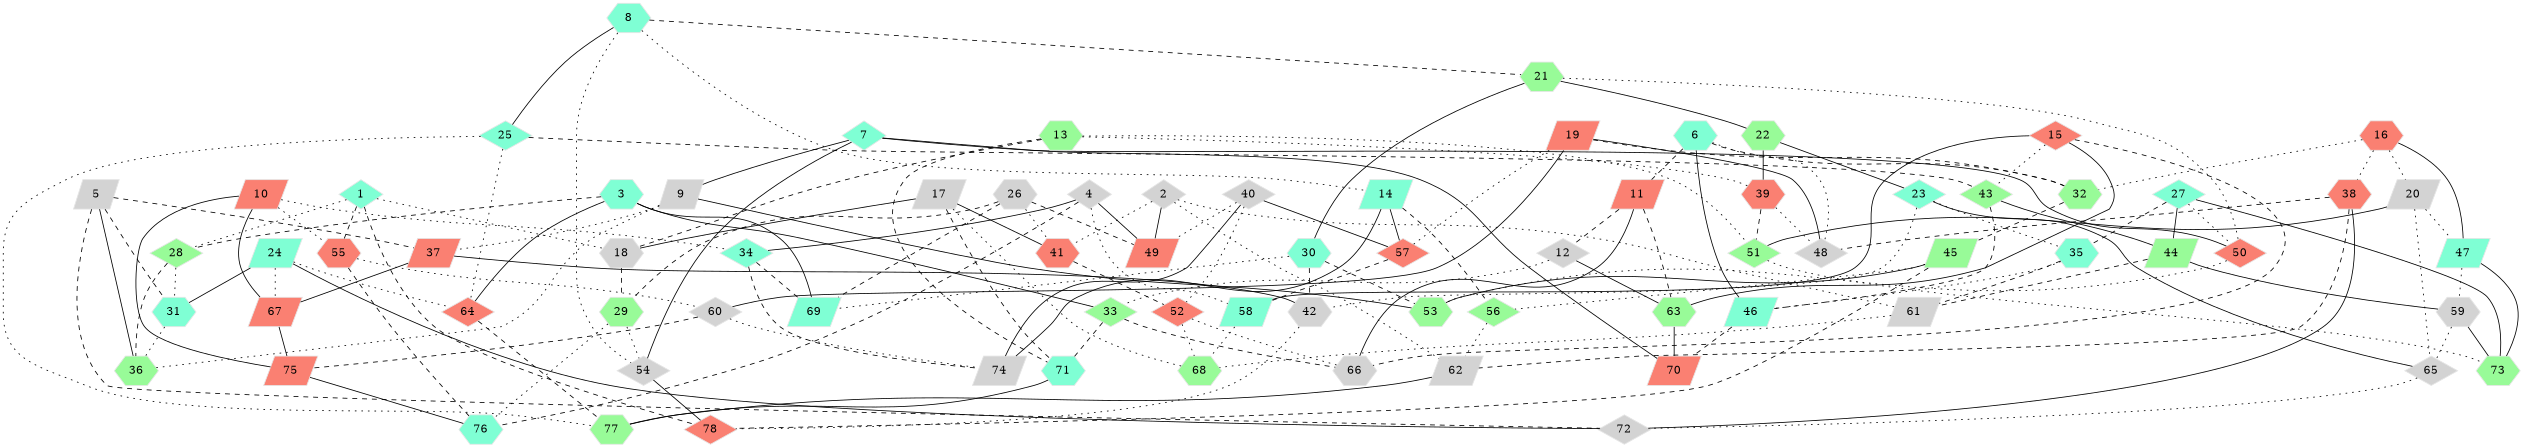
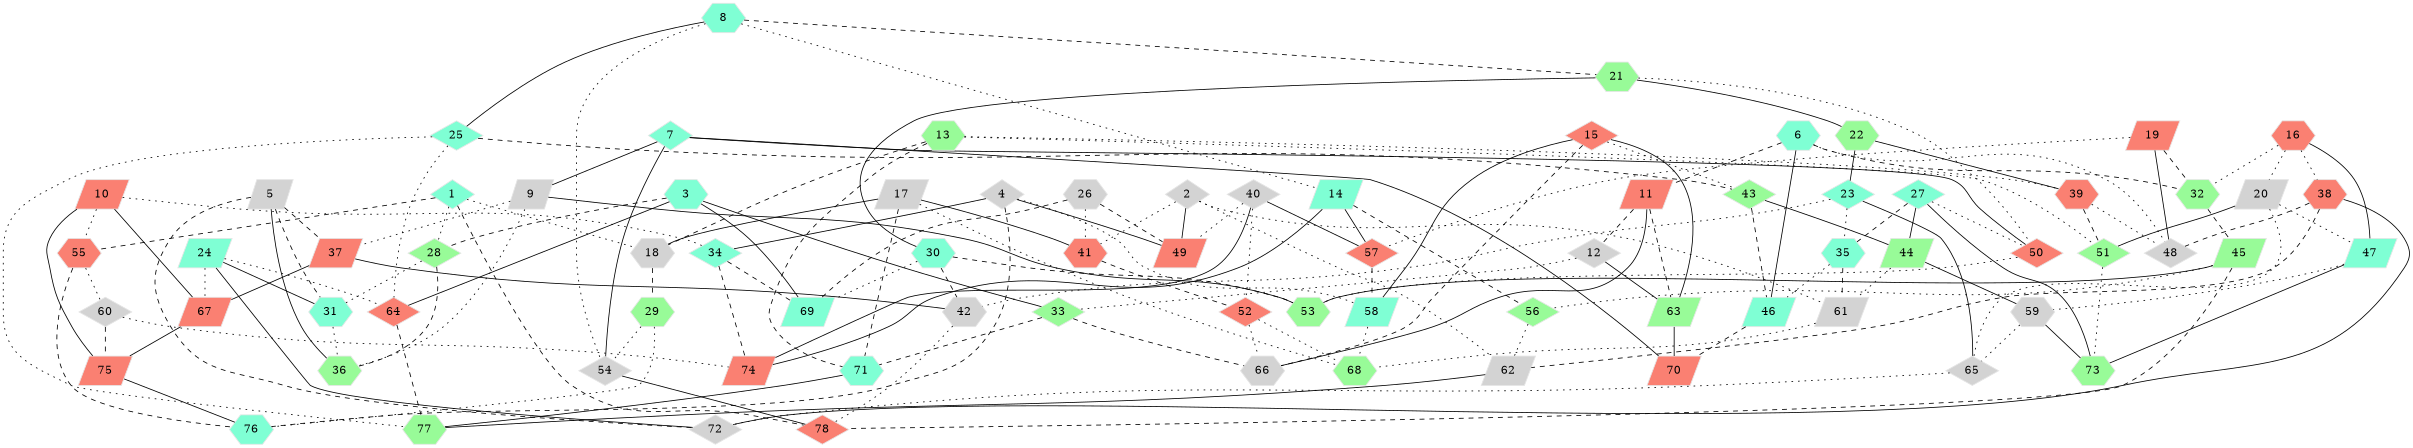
(844, 217) -> none
(1392, 277) -> none
(2043, 283) -> (1869, 287)
(1674, 312) -> (1674, 312)
(1000, 371) -> (749, 371)
